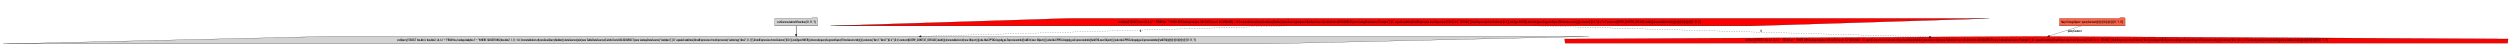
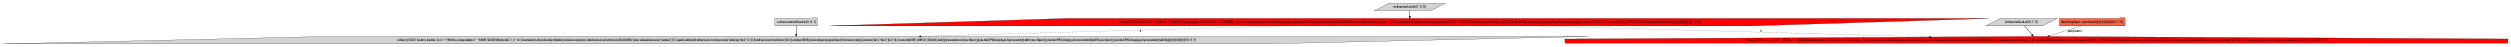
none -> (1410, 7)
none -> (2021, 22)
